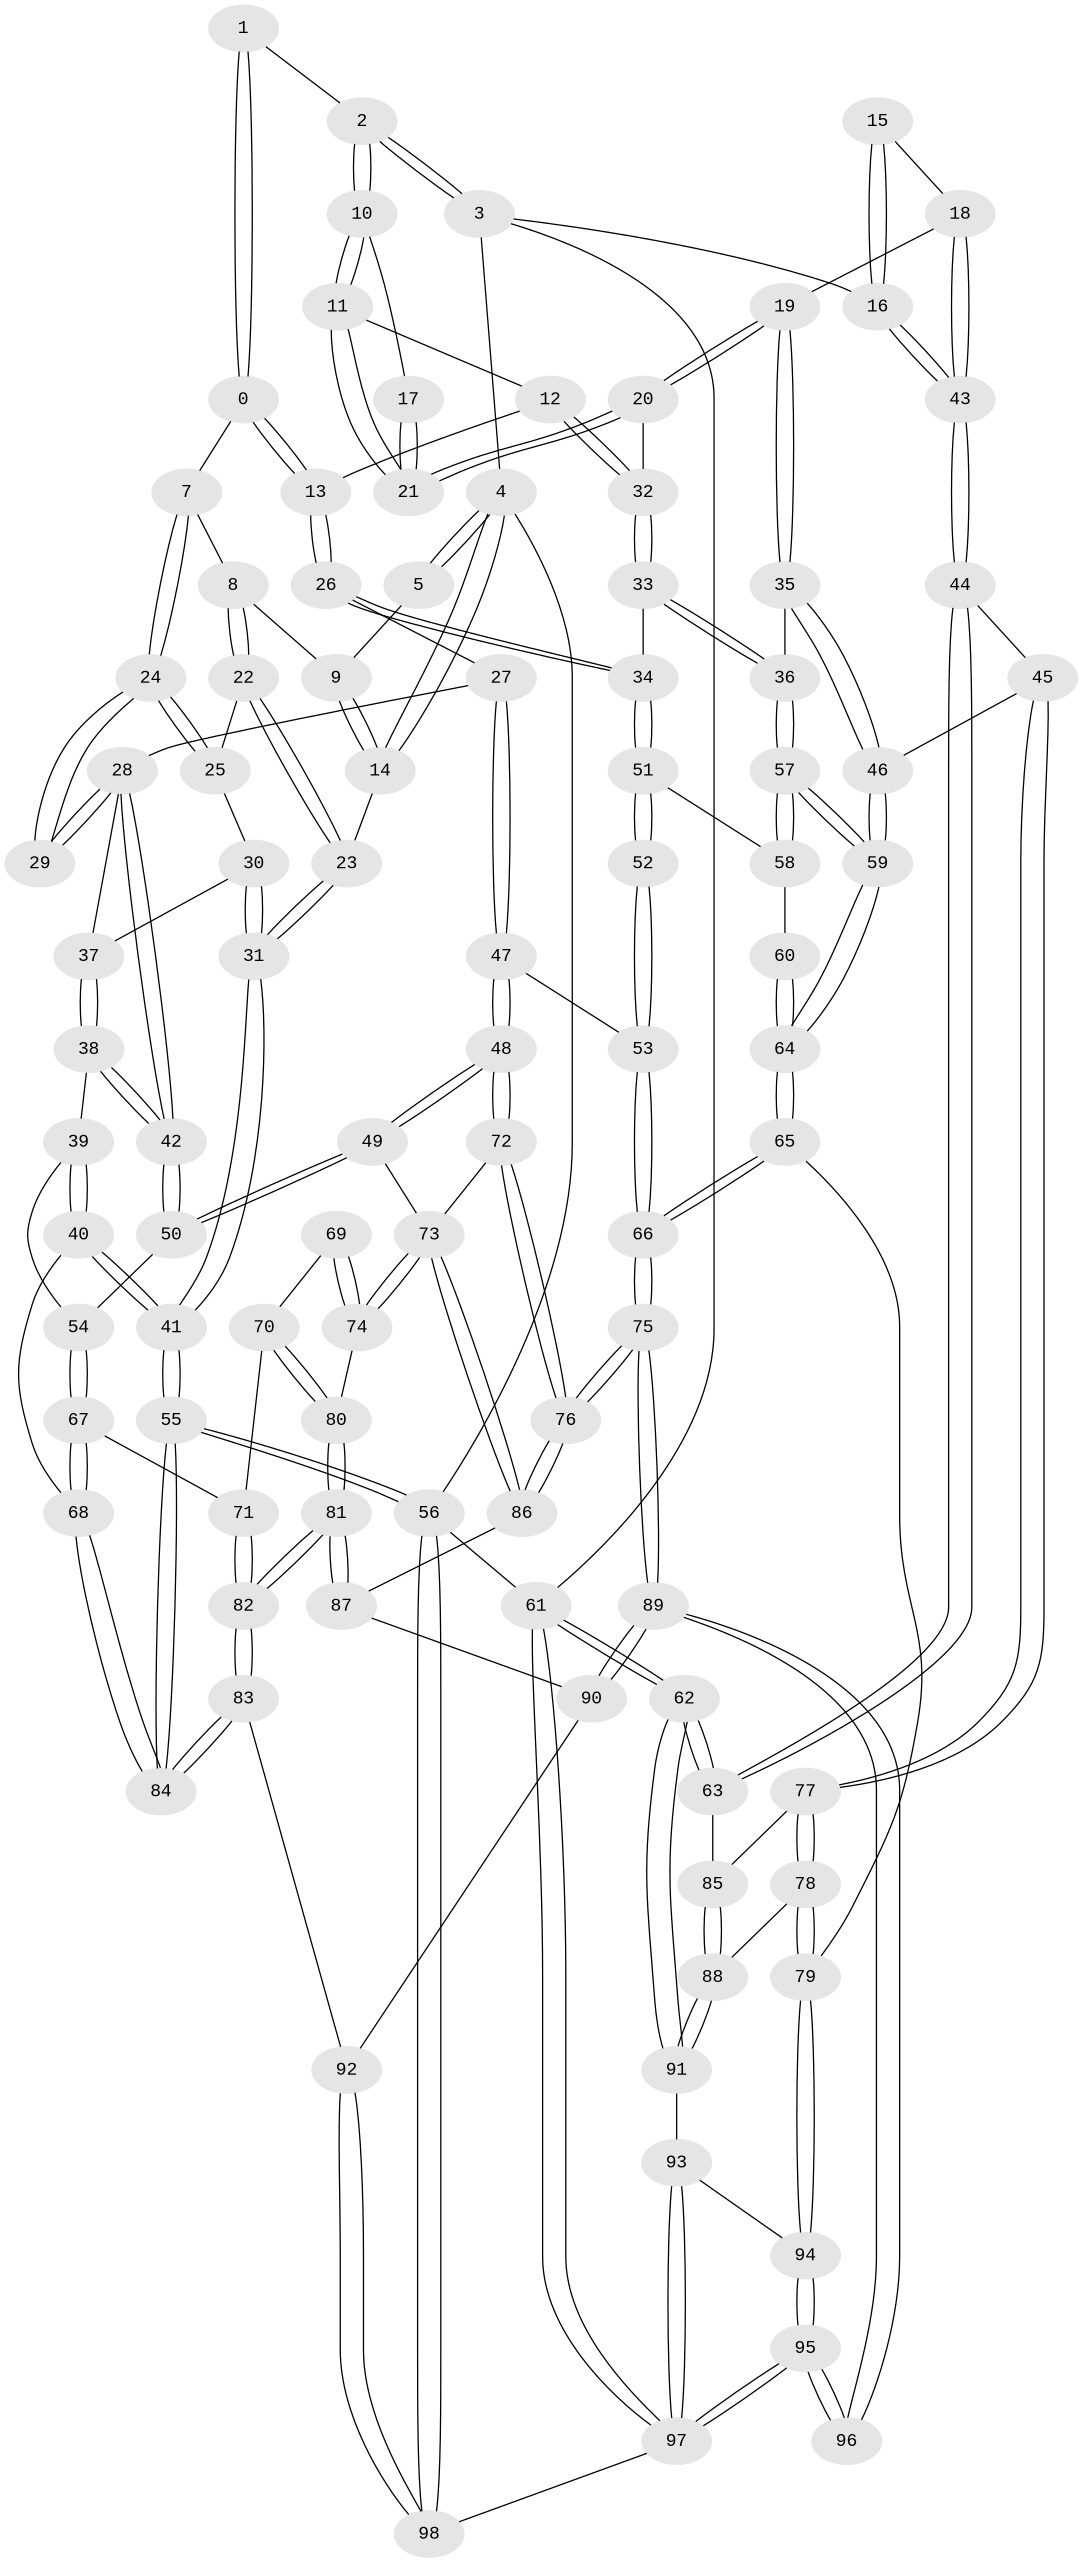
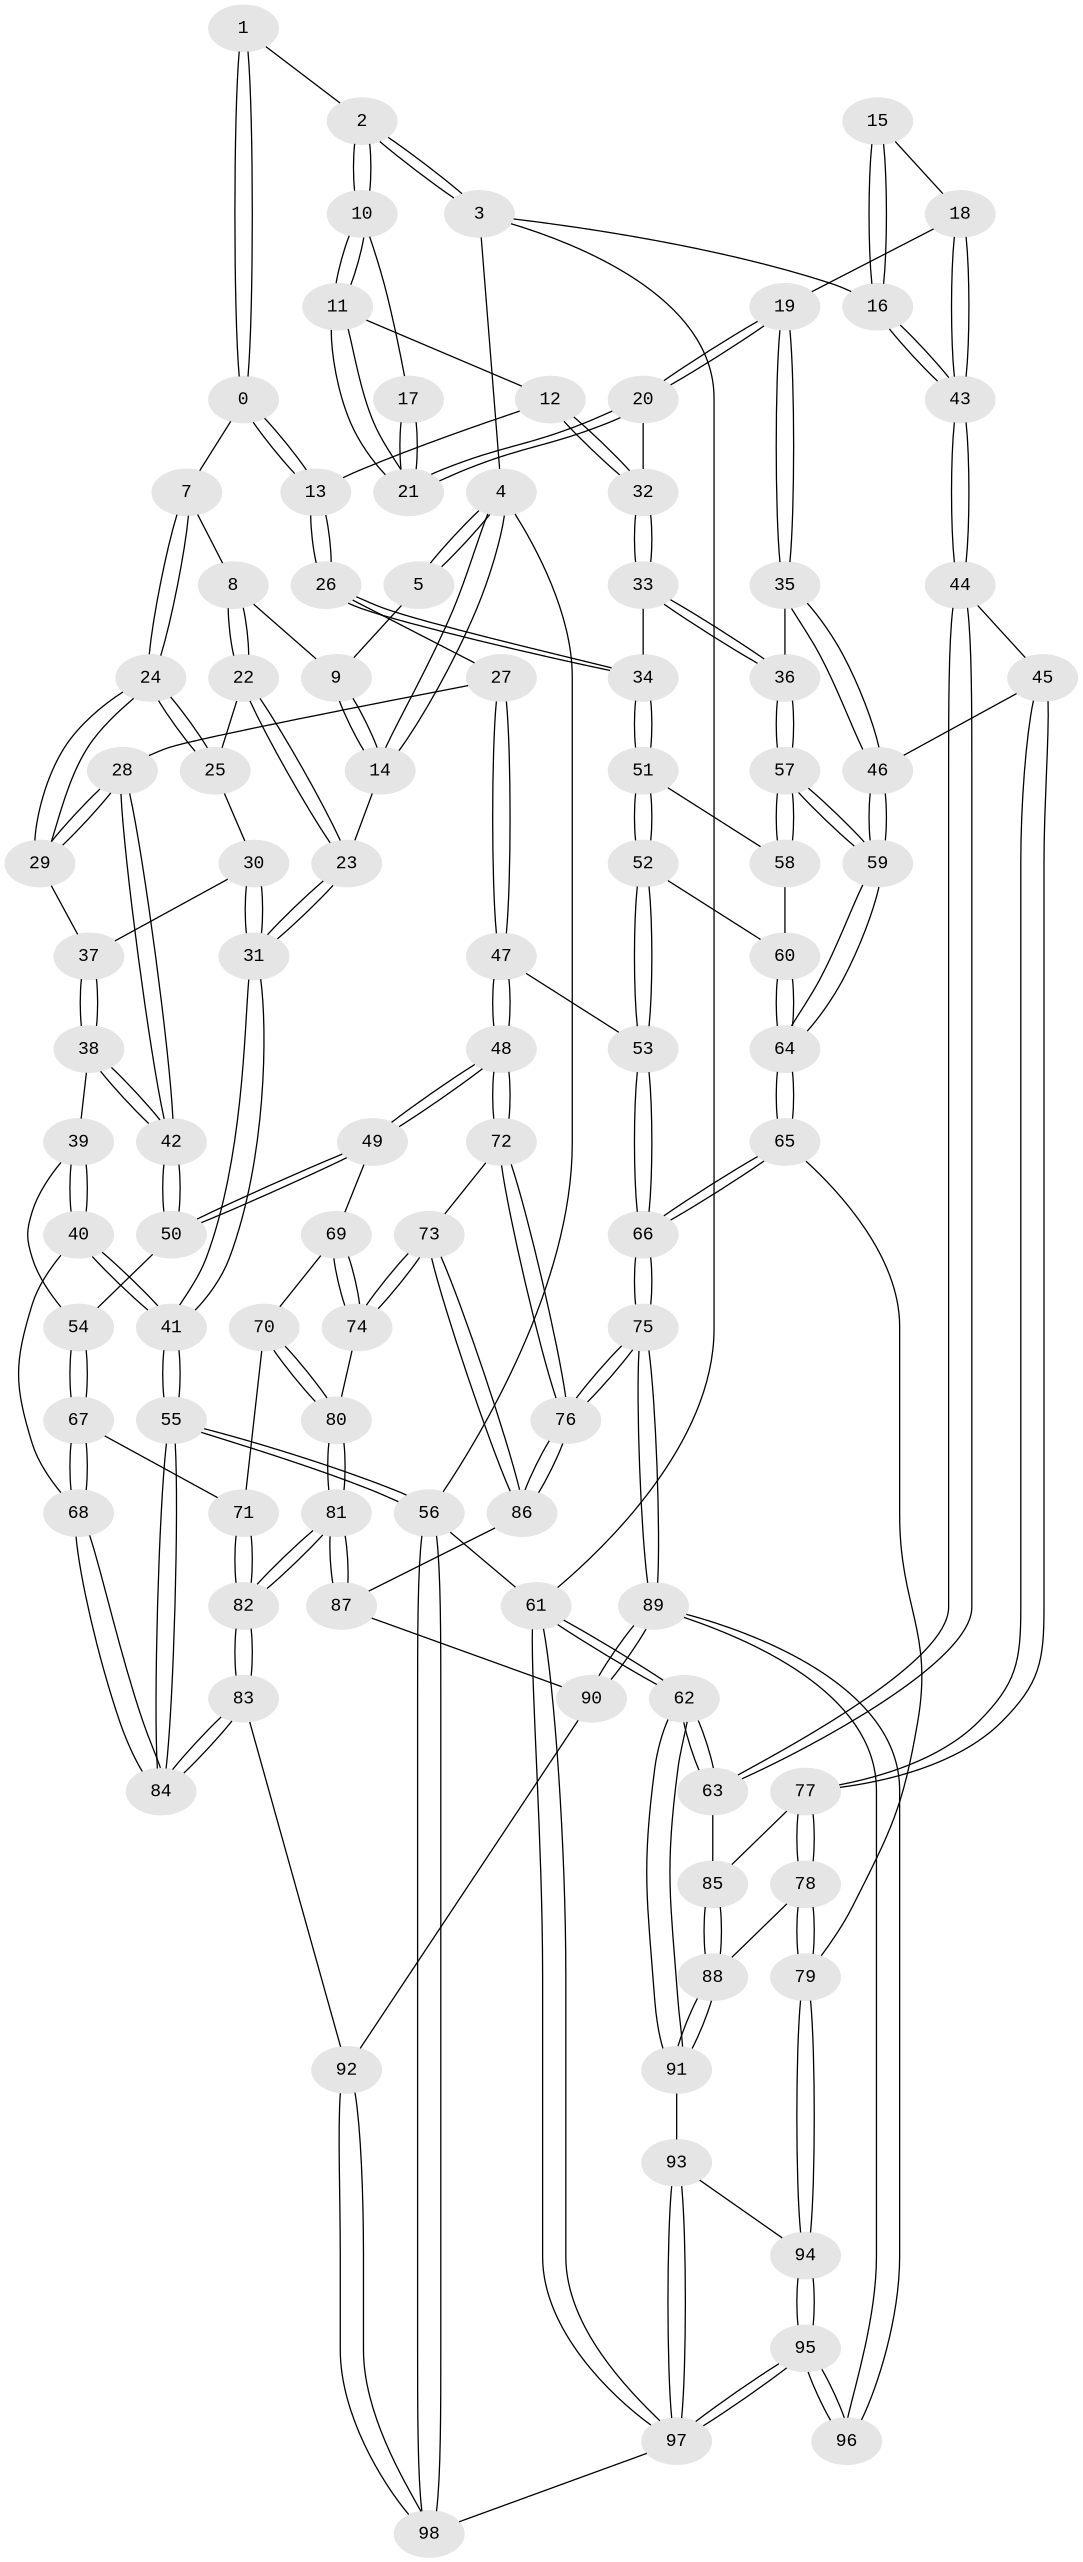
(106, 863) -> (64, 910)
none -> (705, 904)
(401, 1188) -> (354, 1188)
